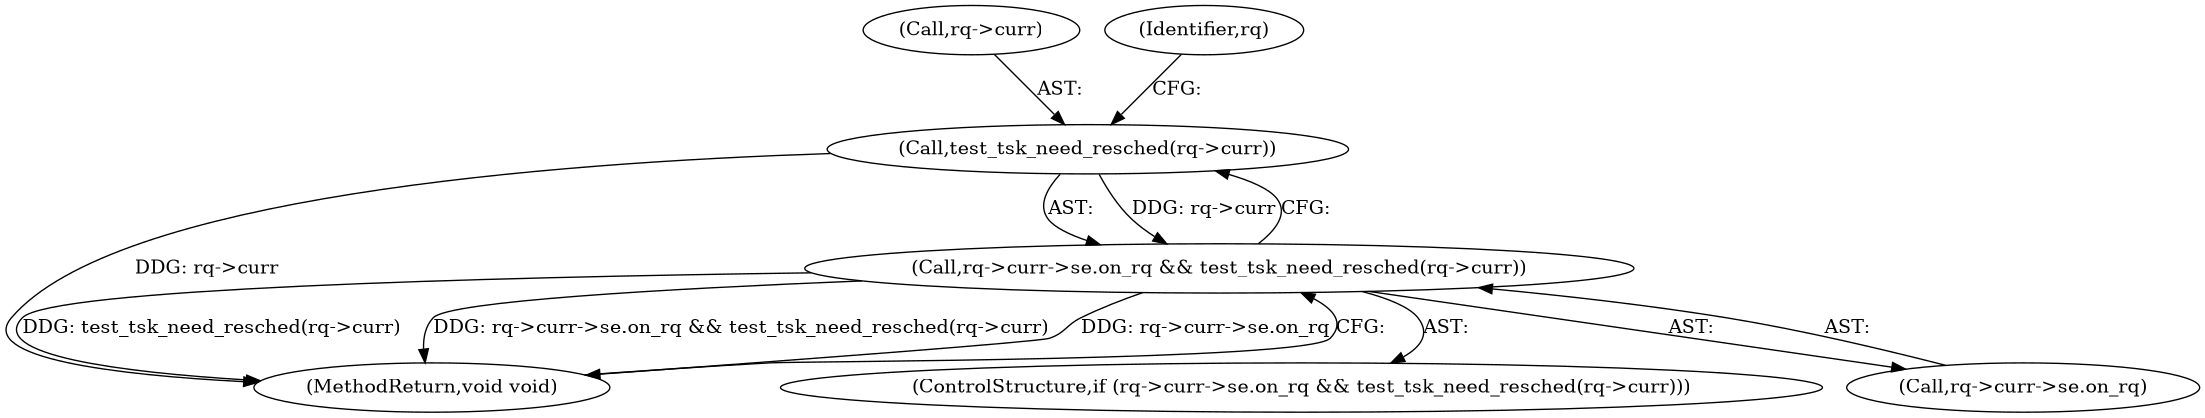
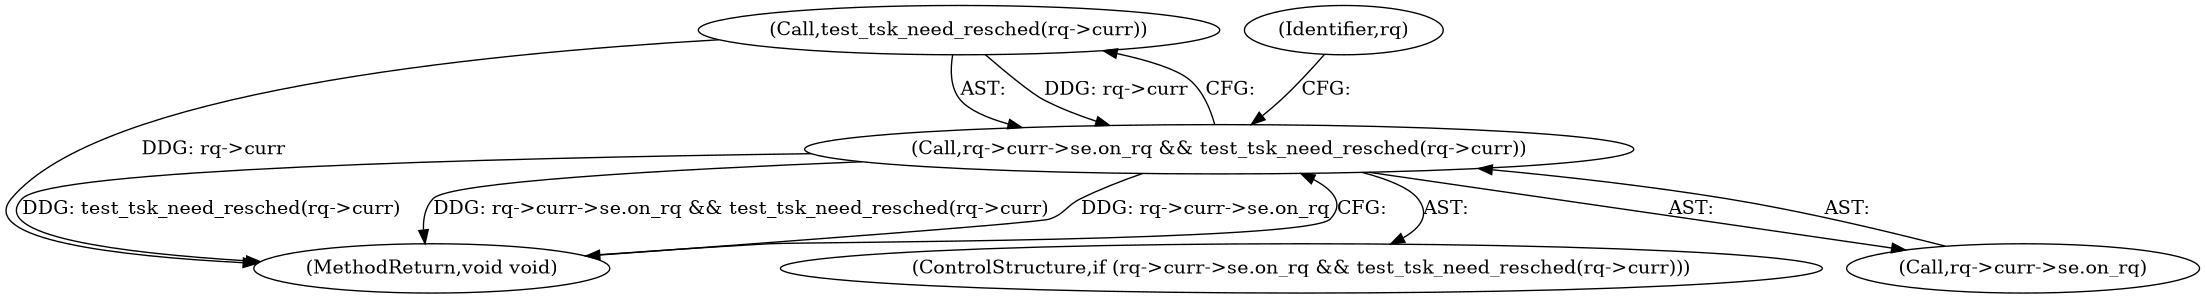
(971, 30) -> none
(1151, 84) -> (1295, 86)
